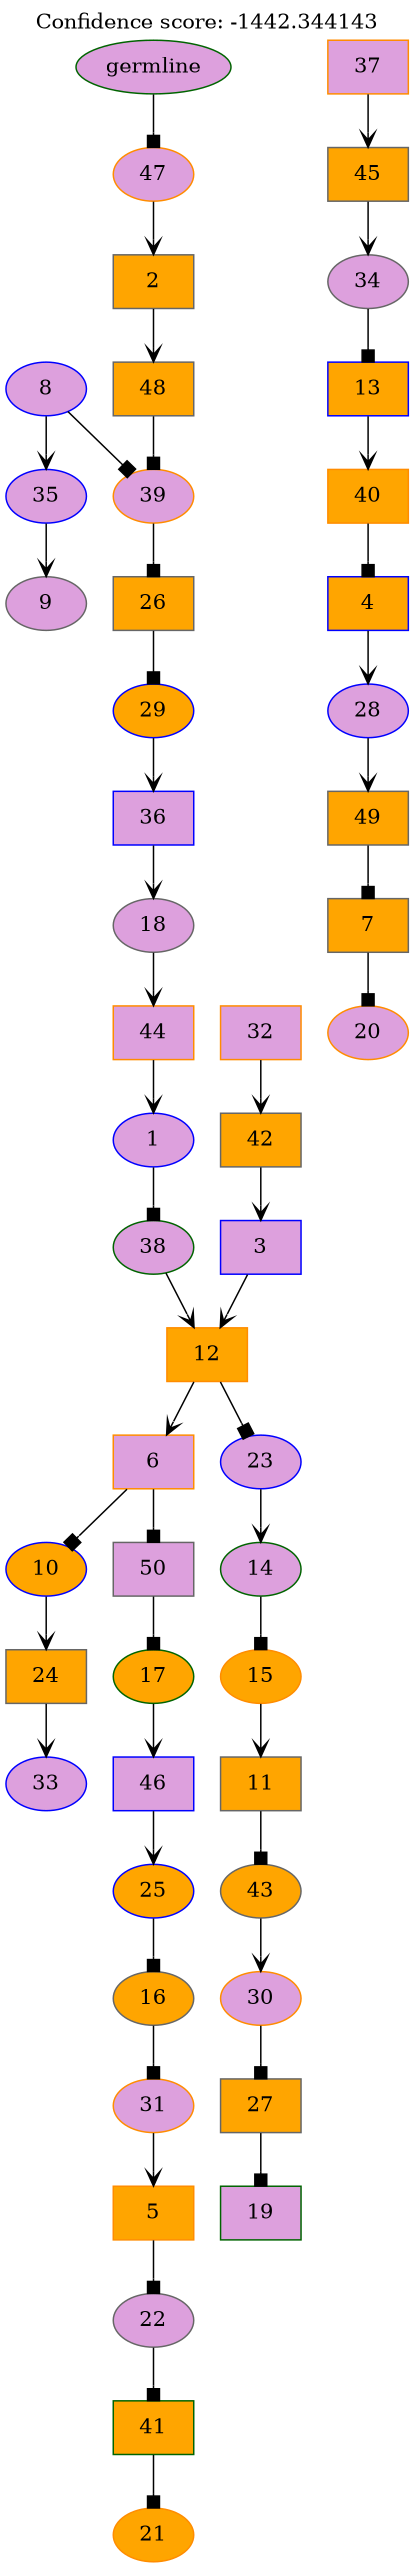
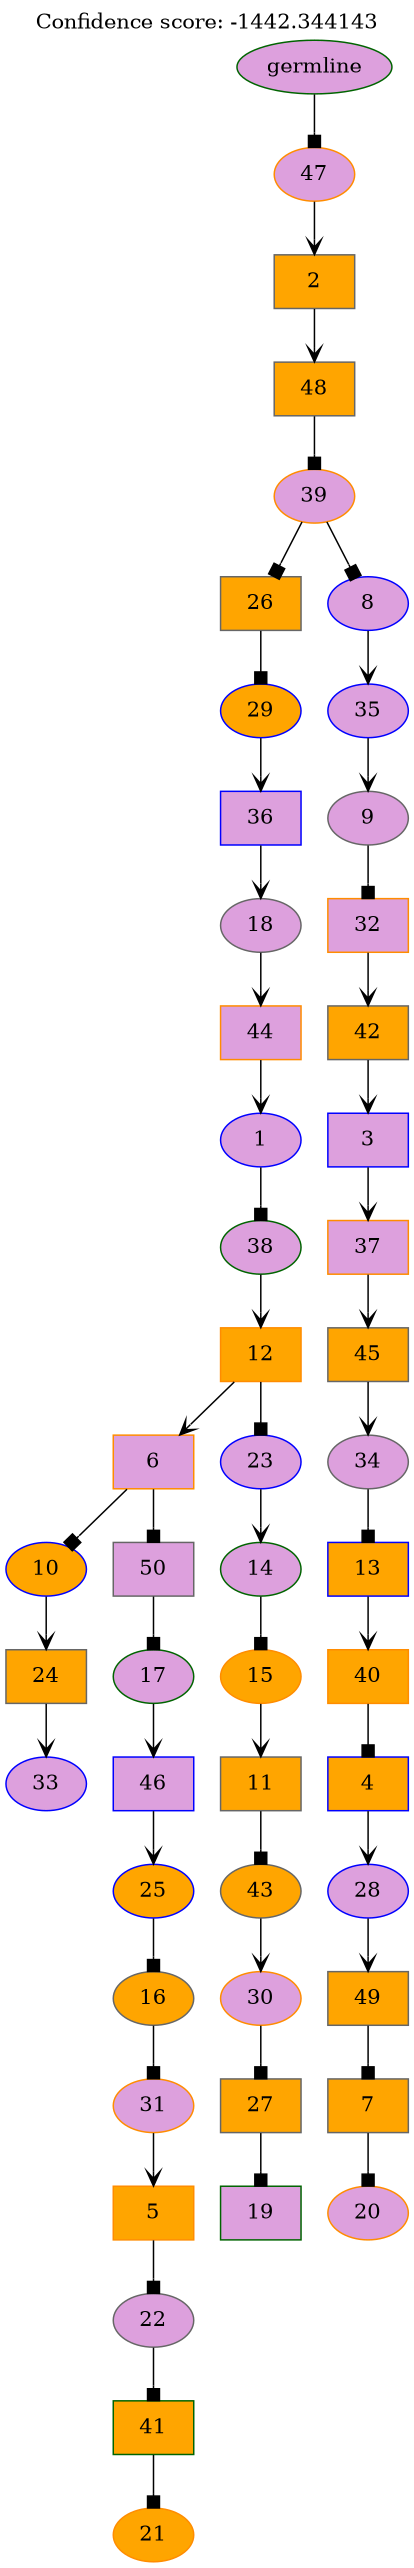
(94, 437) -> (338, 543)
none -> (368, 865)
(237, 1294) -> (368, 1186)
(153, 1677) -> (153, 1677)
